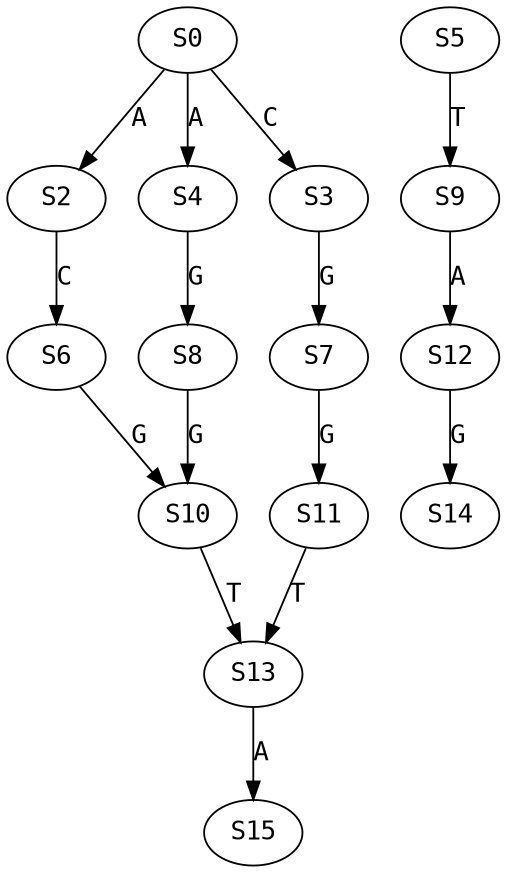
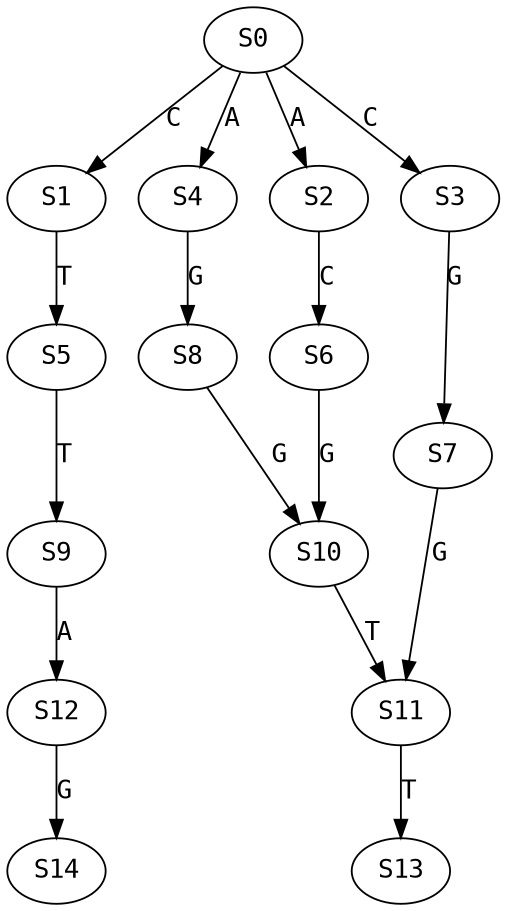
none -> (56, 199)
(217, 587) -> (356, 625)
(253, 833) -> none
